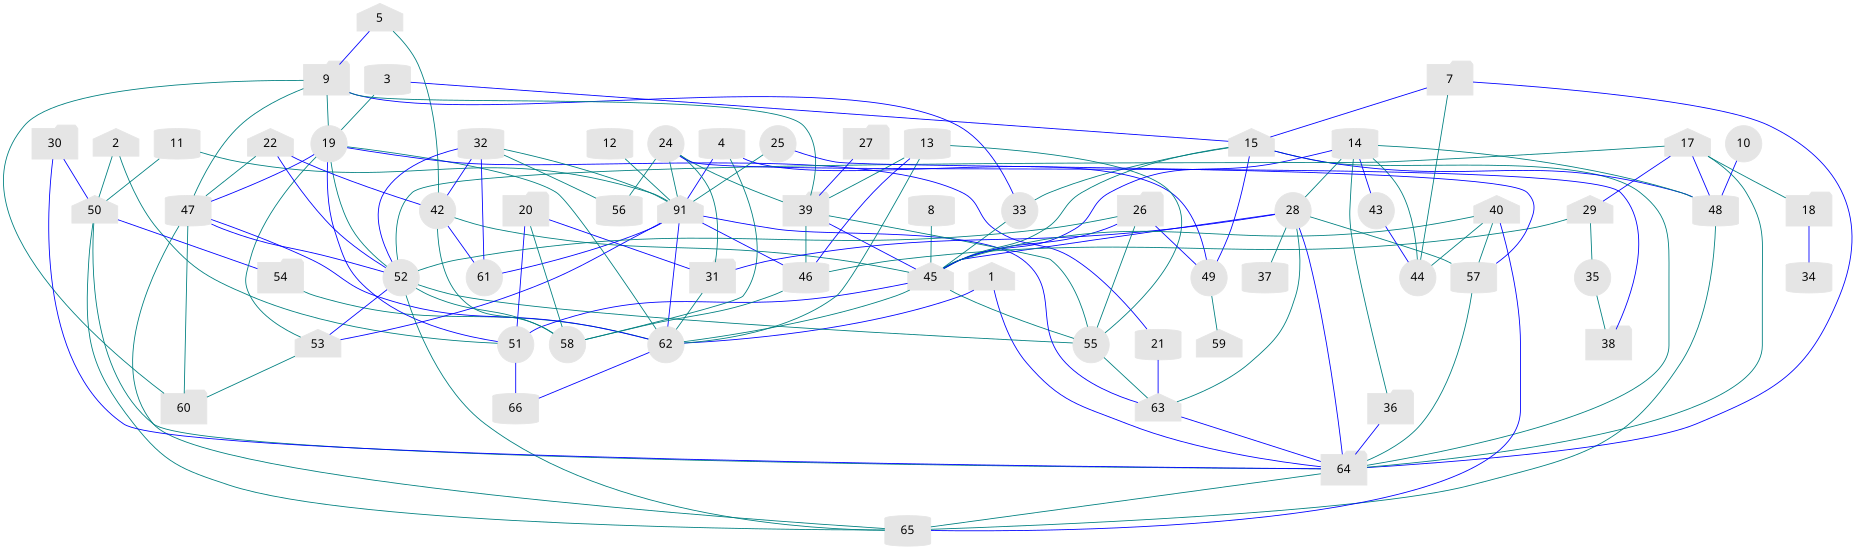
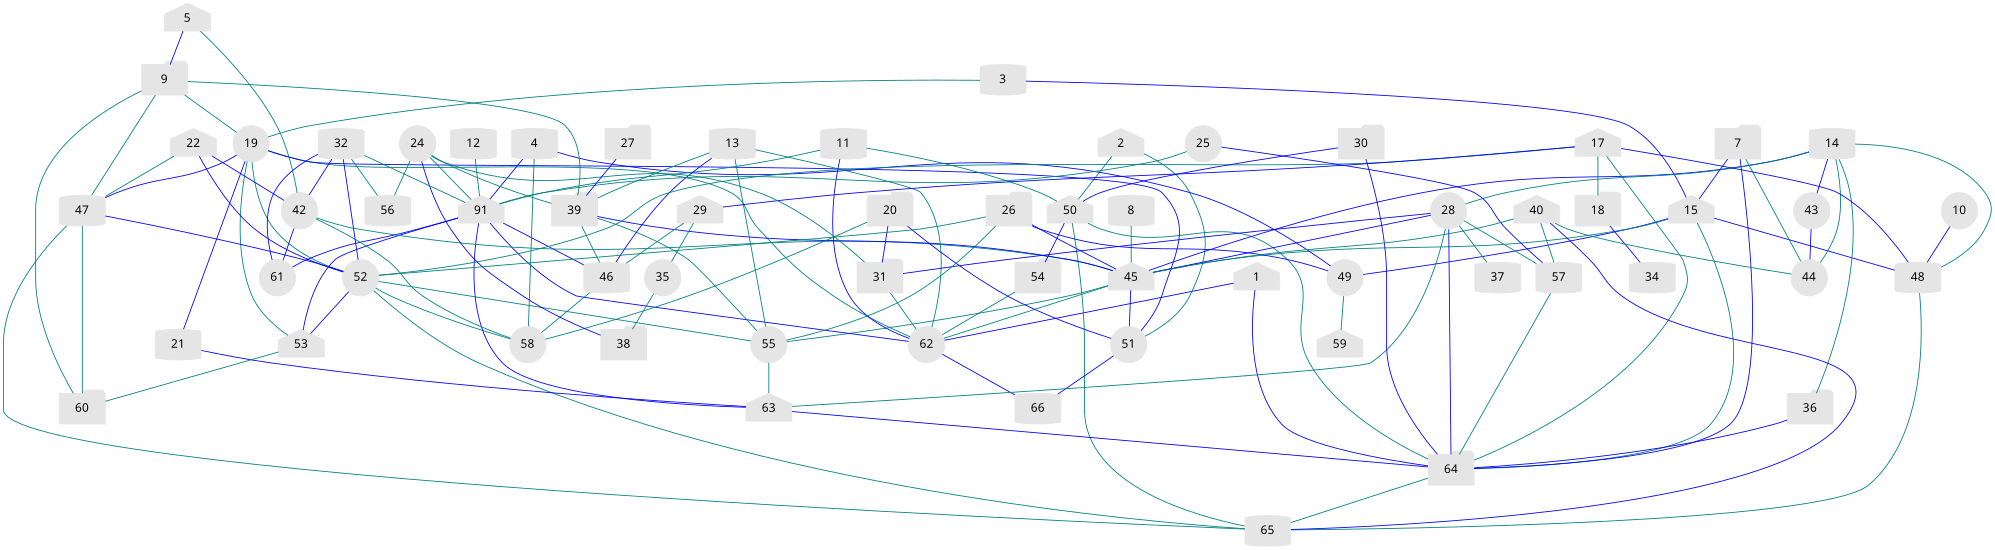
(1020, 211) -> none
(421, 308) -> (838, 266)
